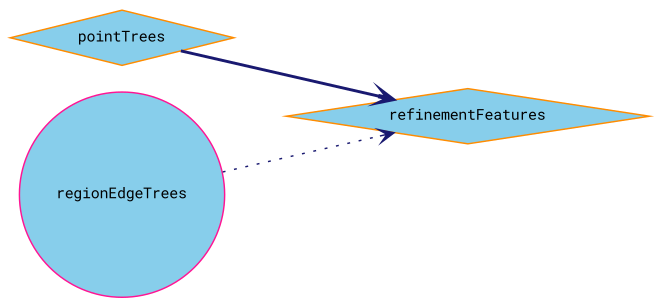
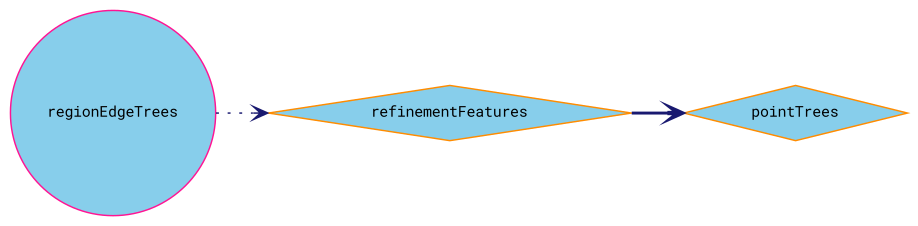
(280, 74) -> (650, 113)
